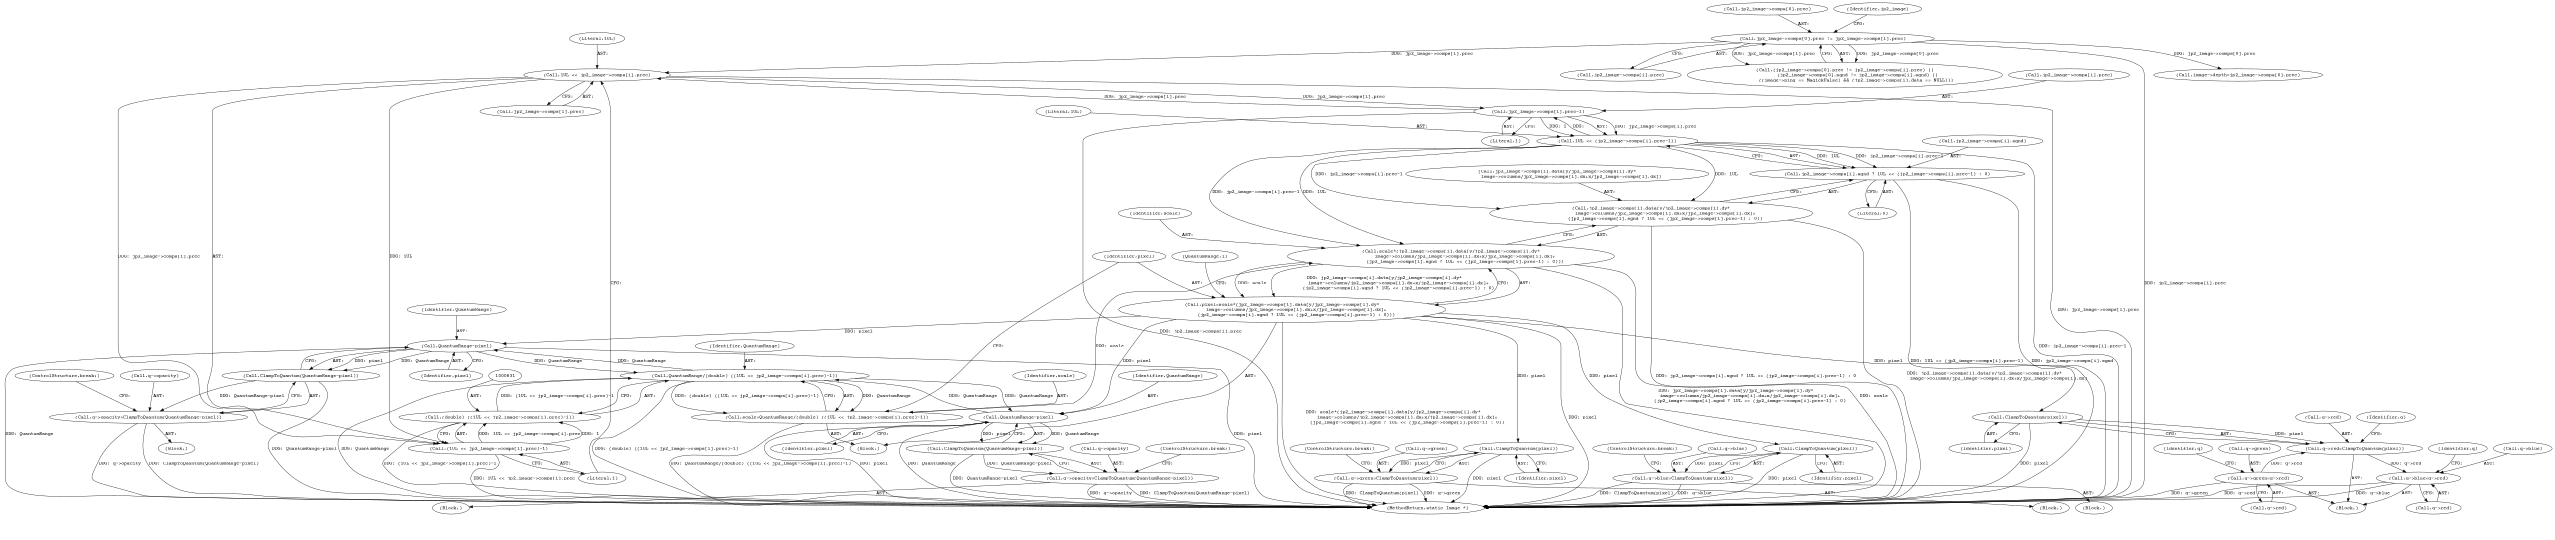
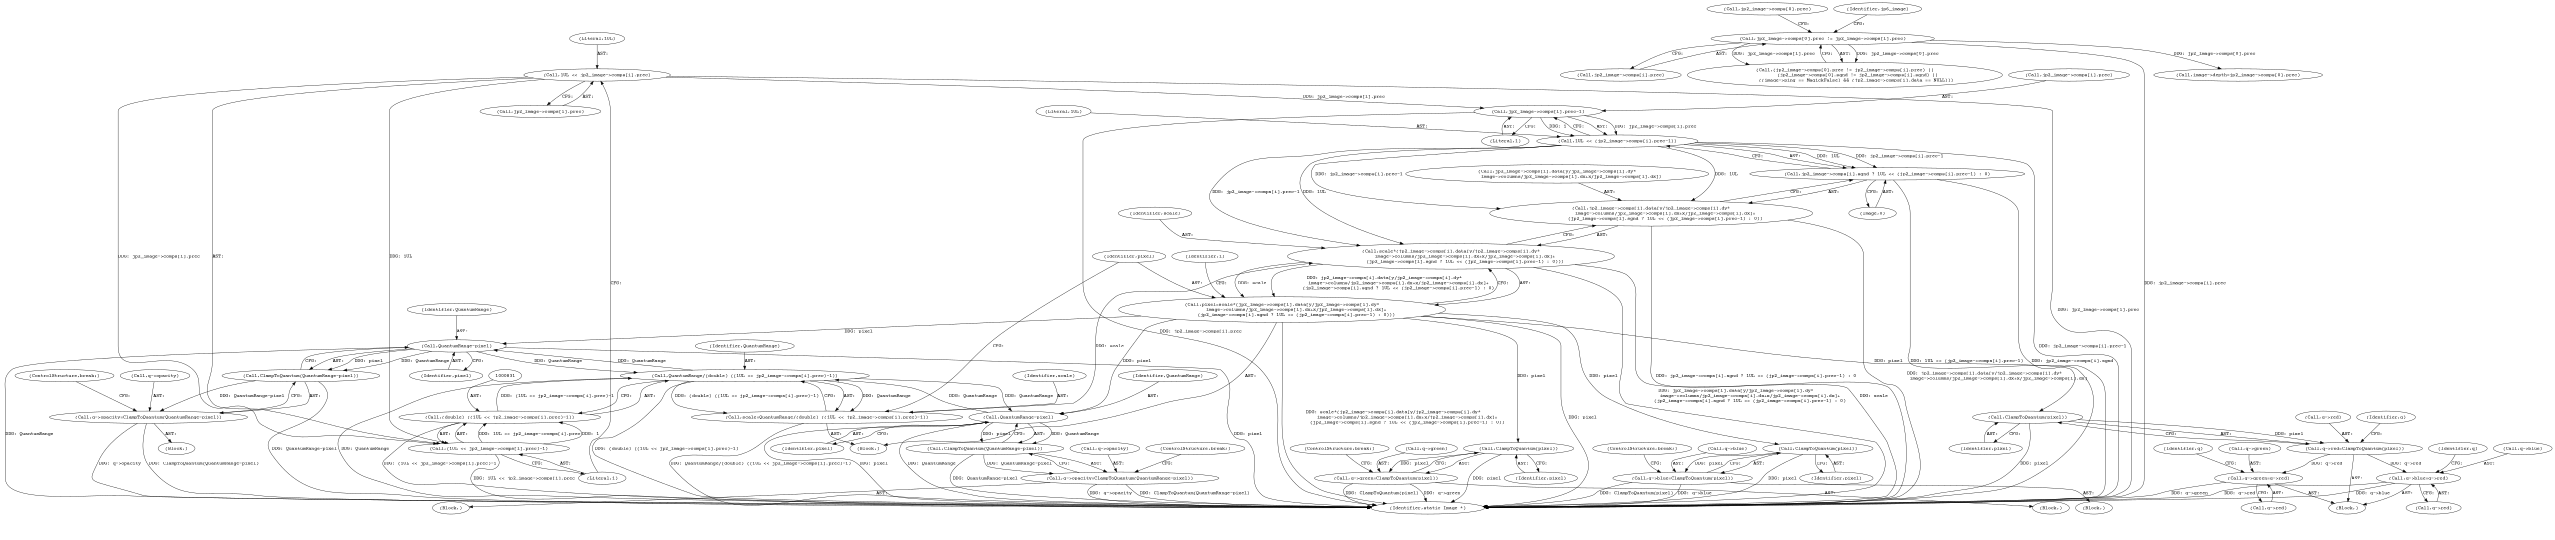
(1878, 9) -> (1878, 9)
(1805, 24) -> (1805, 24)
(1198, 57) -> none
(1068, 98) -> none
(1580, 126) -> (1580, 126)
(1983, 141) -> none
(1873, 213) -> (1873, 213)
(1205, 256) -> (1205, 256)
(447, 434) -> (447, 434)
(2279, 458) -> (2308, 463)
(1428, 508) -> (1428, 508)
